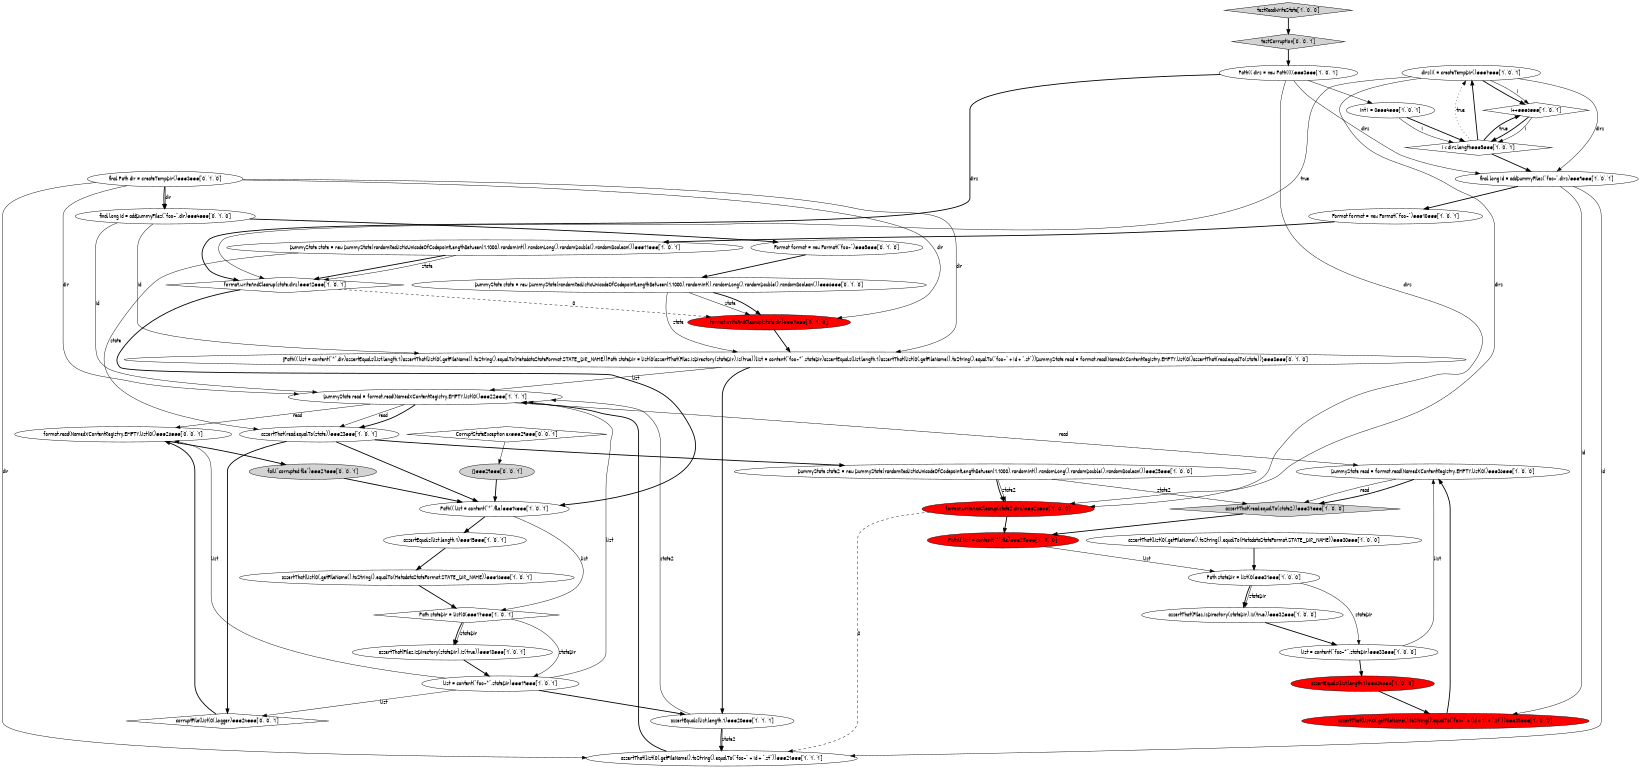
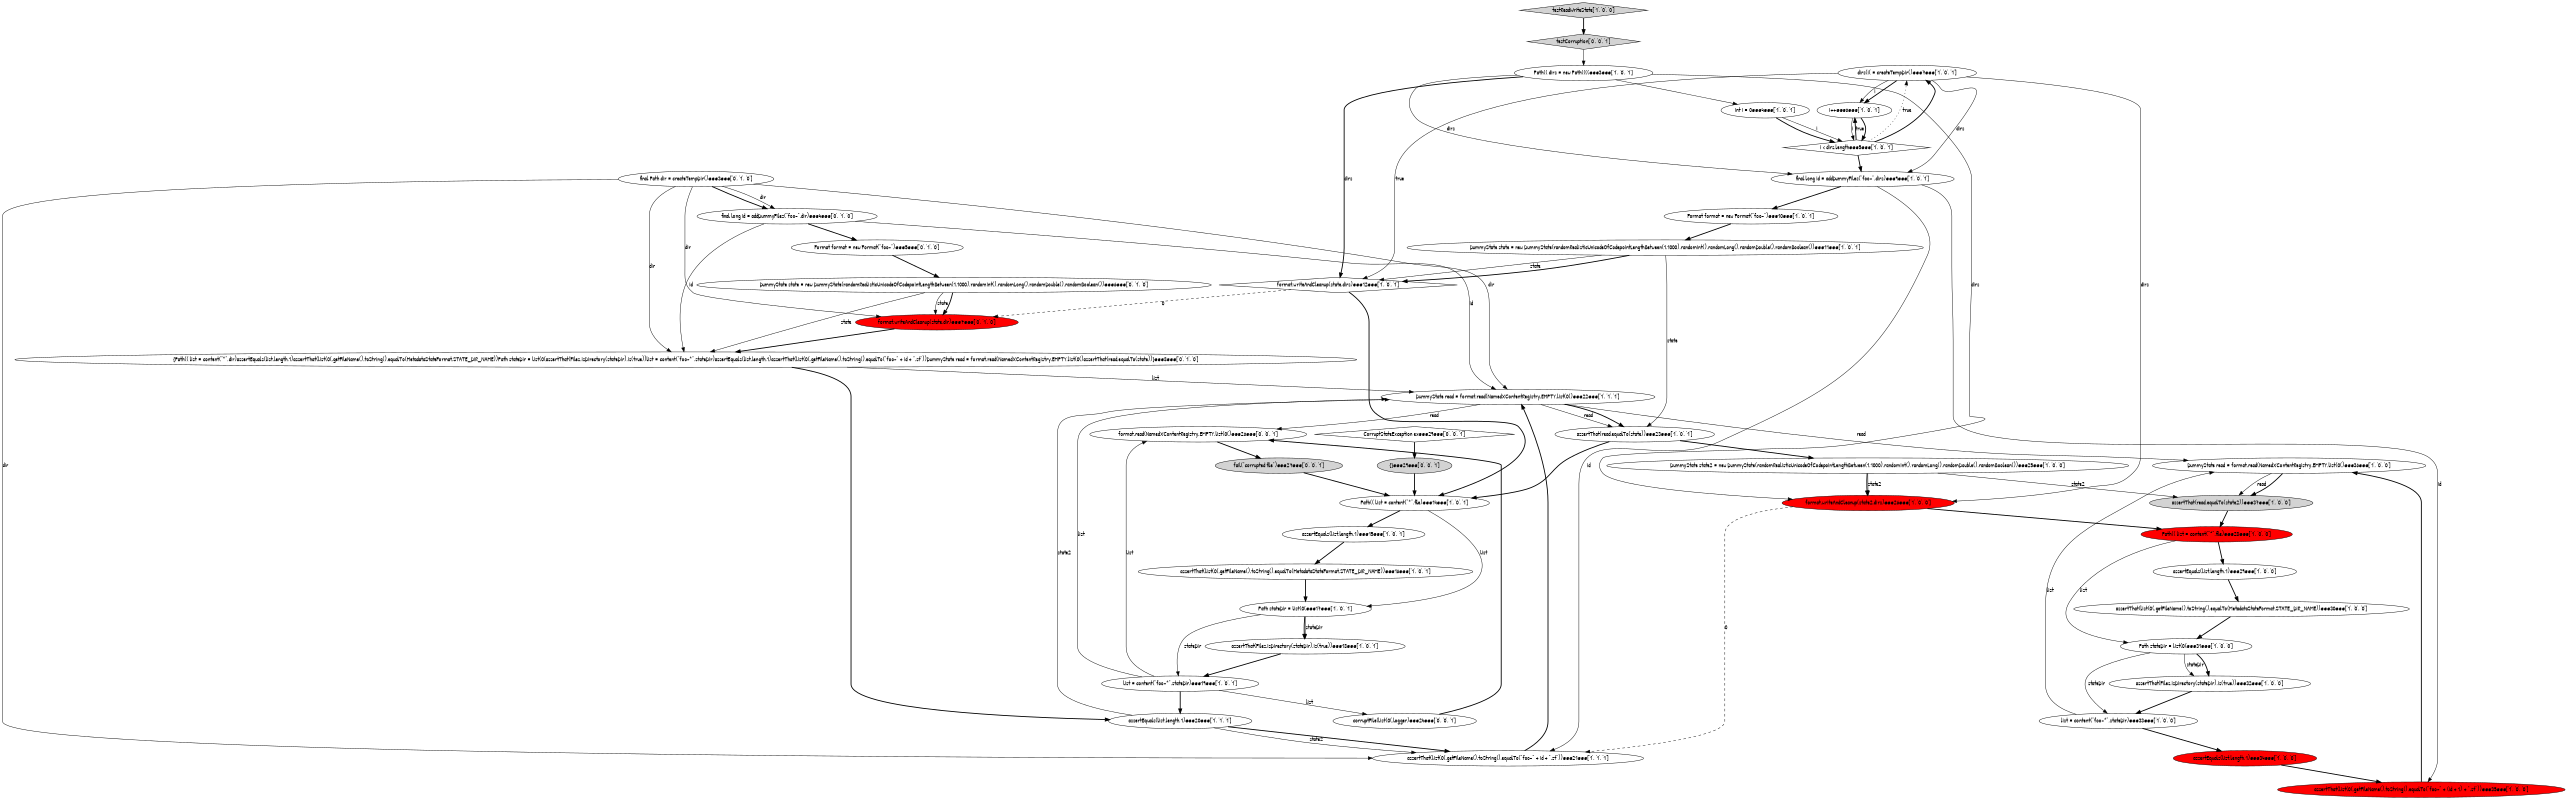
(1288, 55) -> (1584, 55)
(1536, 110) -> (1854, 110)
(502, 451) -> (1415, 448)
(1285, 509) -> (2231, 503)
(227, 556) -> none
none -> (2225, 572)
(467, 615) -> (1306, 609)
(227, 721) -> (1405, 721)
